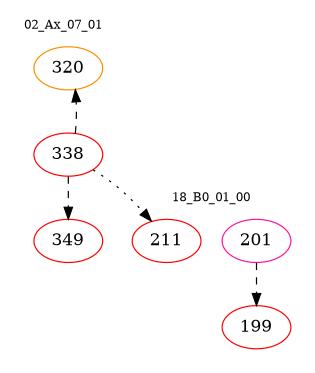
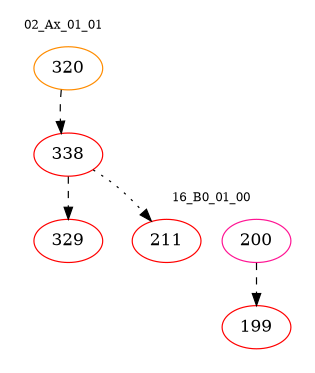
(64, 26) -> (64, 26)
(76, 118) -> (60, 105)
(212, 198) -> (212, 198)
(68, 241) -> (68, 241)
(257, 241) -> (257, 241)
